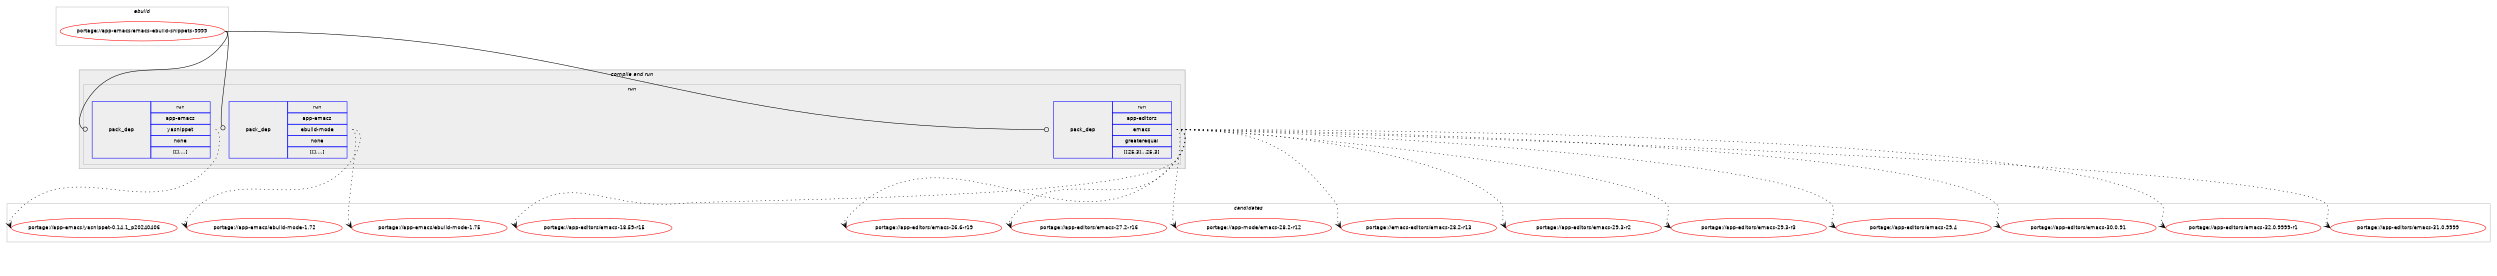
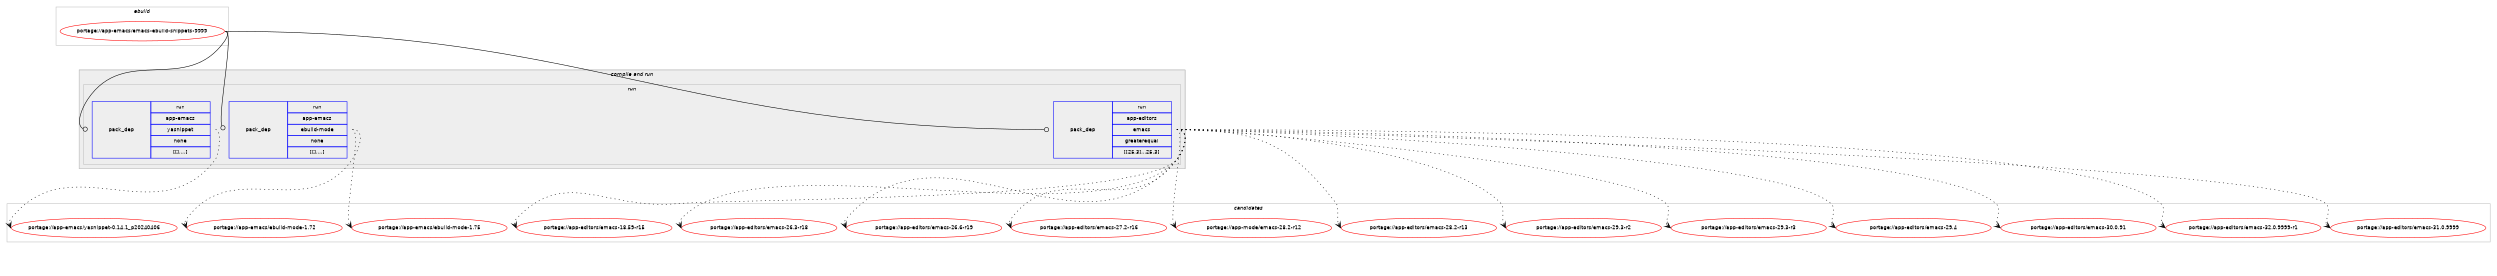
none -> (759, 228)
(1419, 228) -> (1419, 228)
